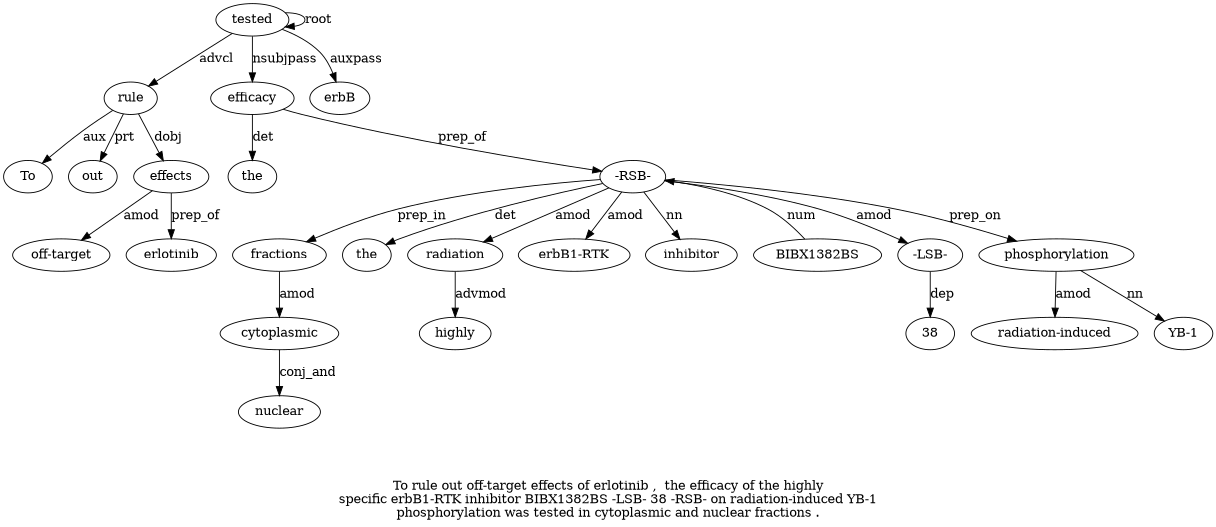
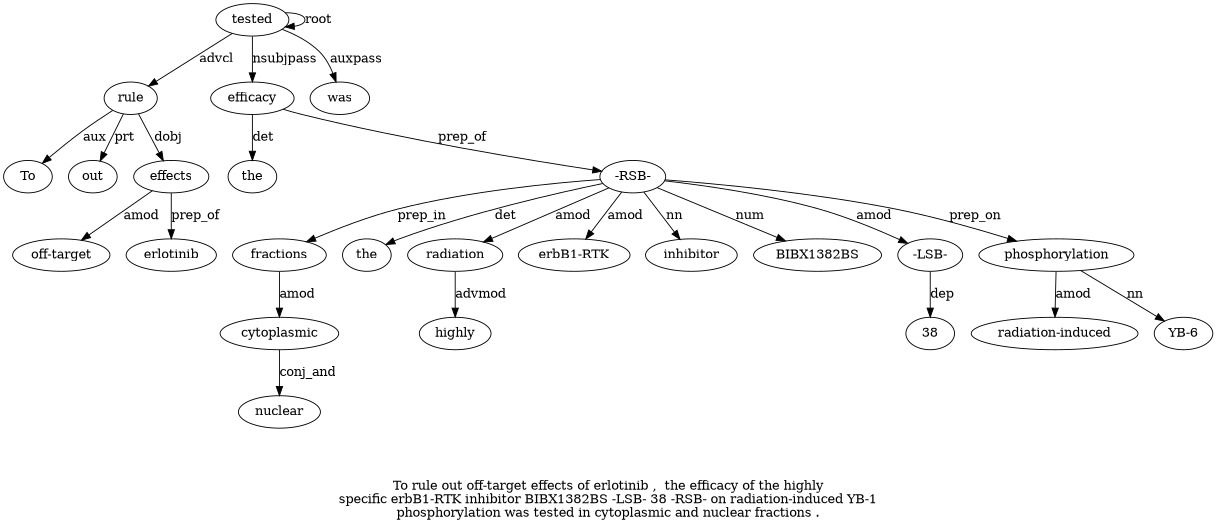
(340, 98) -> (340, 98)
(745, 199) -> (717, 213)
(1184, 334) -> (1184, 334)
